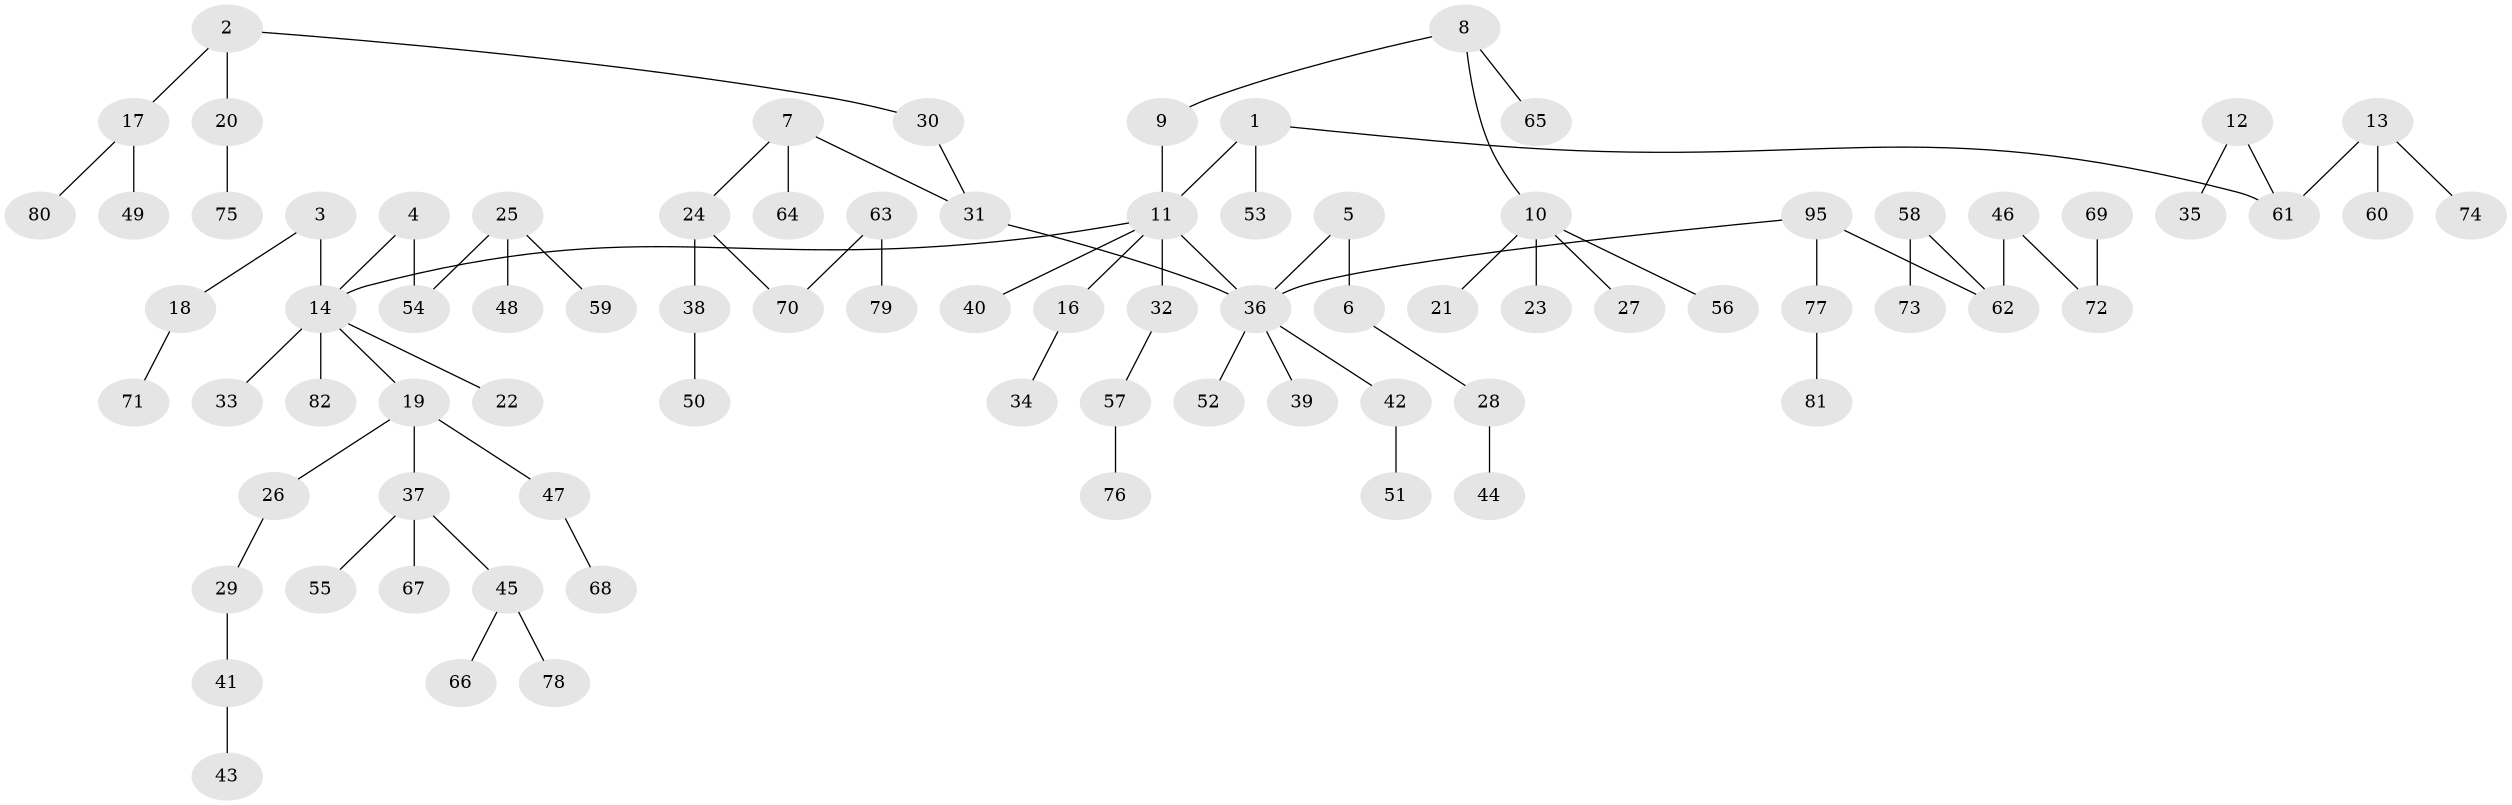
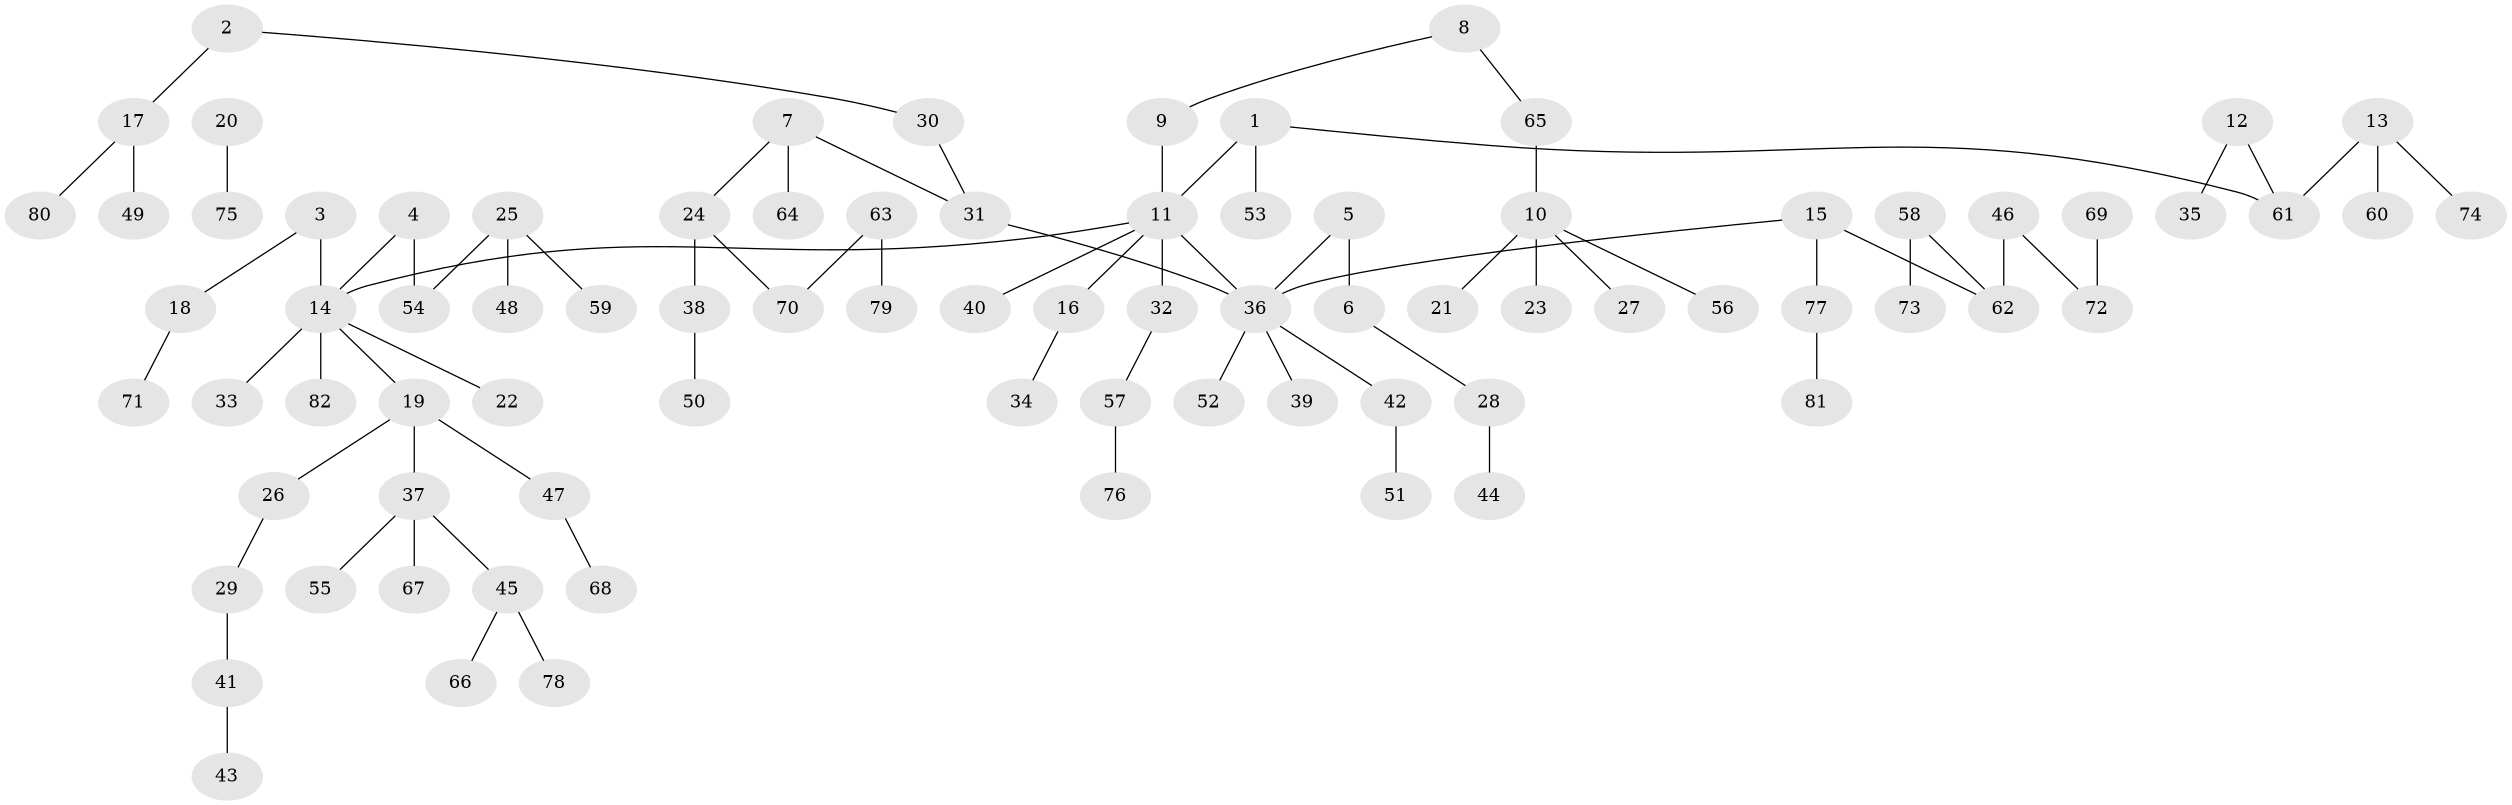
(227, 75) -> none
(1483, 127) -> (1536, 169)
(1817, 216) -> (1817, 216)
